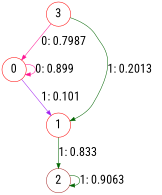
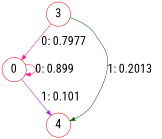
(68, 42) -> (68, 42)
(59, 125) -> (59, 125)
(59, 181) -> none
